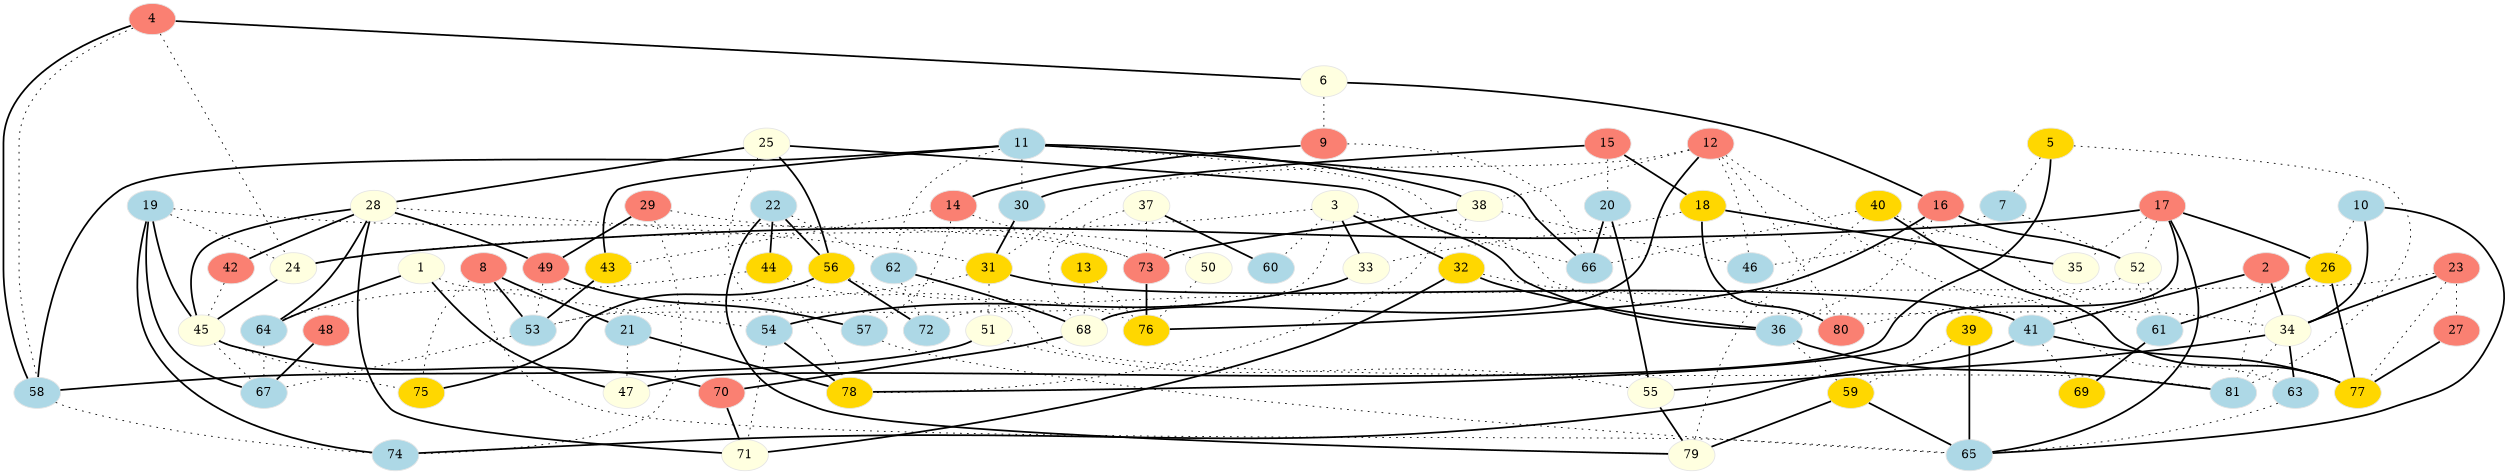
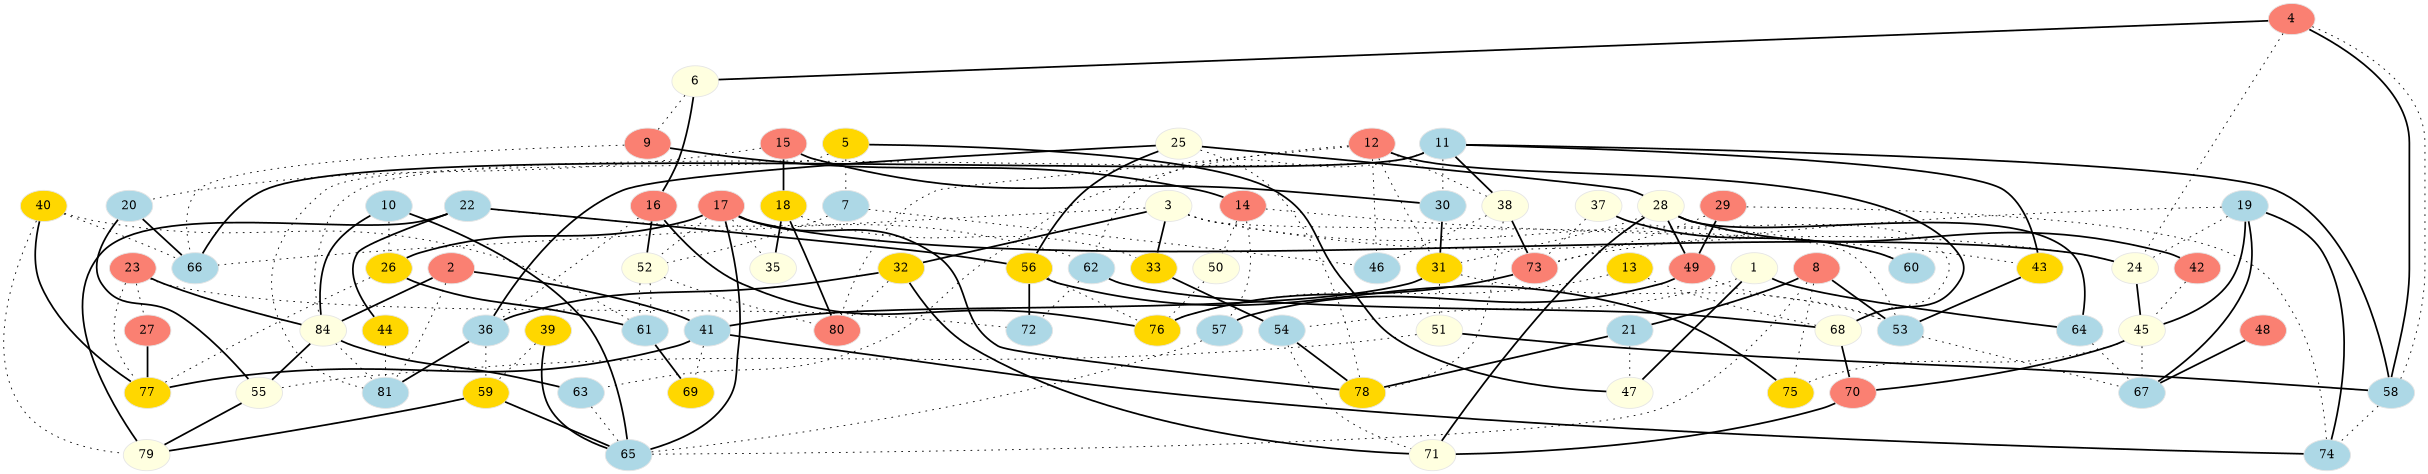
(241, 231) -> none
(1366, 268) -> (1154, 268)
(548, 289) -> none
(2288, 331) -> (323, 331)
(2344, 335) -> (267, 328)
